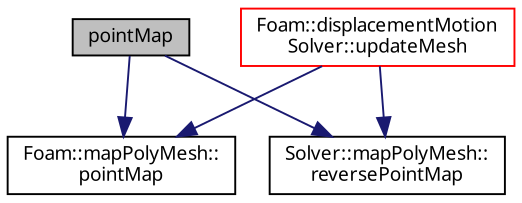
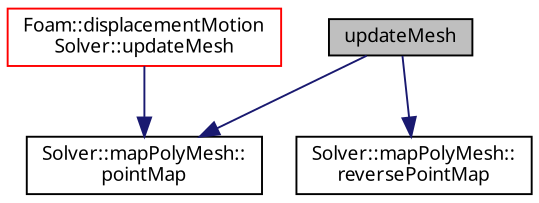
(131, 37) -> (401, 37)
(382, 92) -> none
(121, 165) -> (144, 165)
